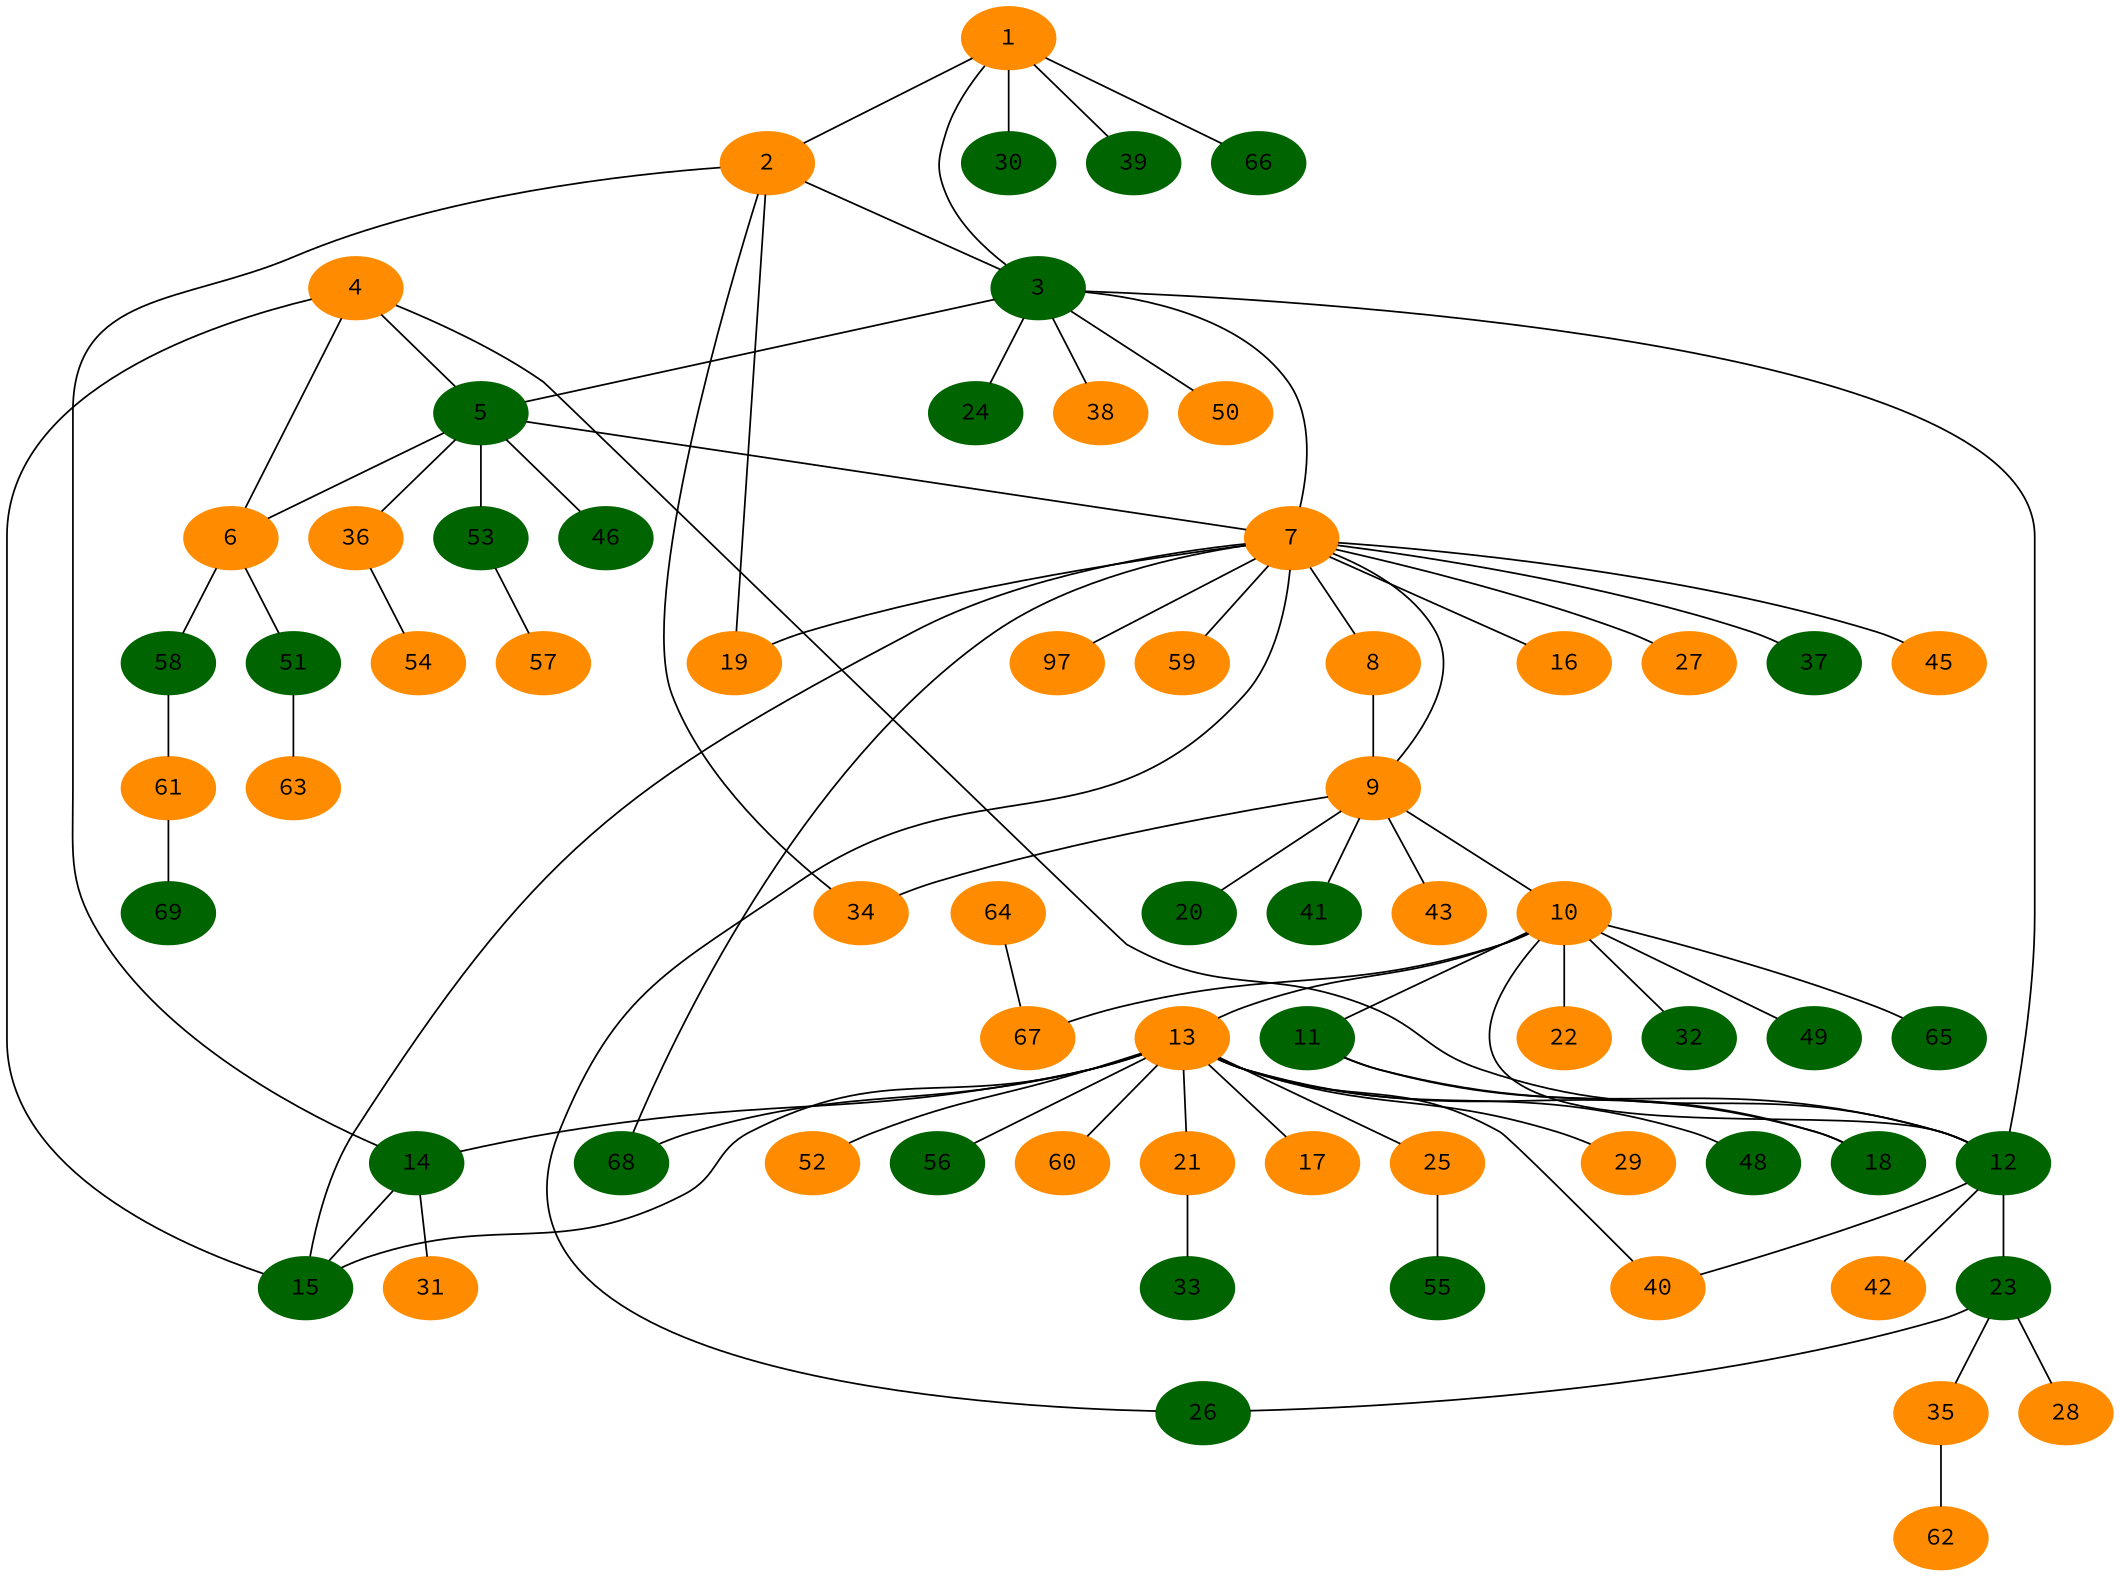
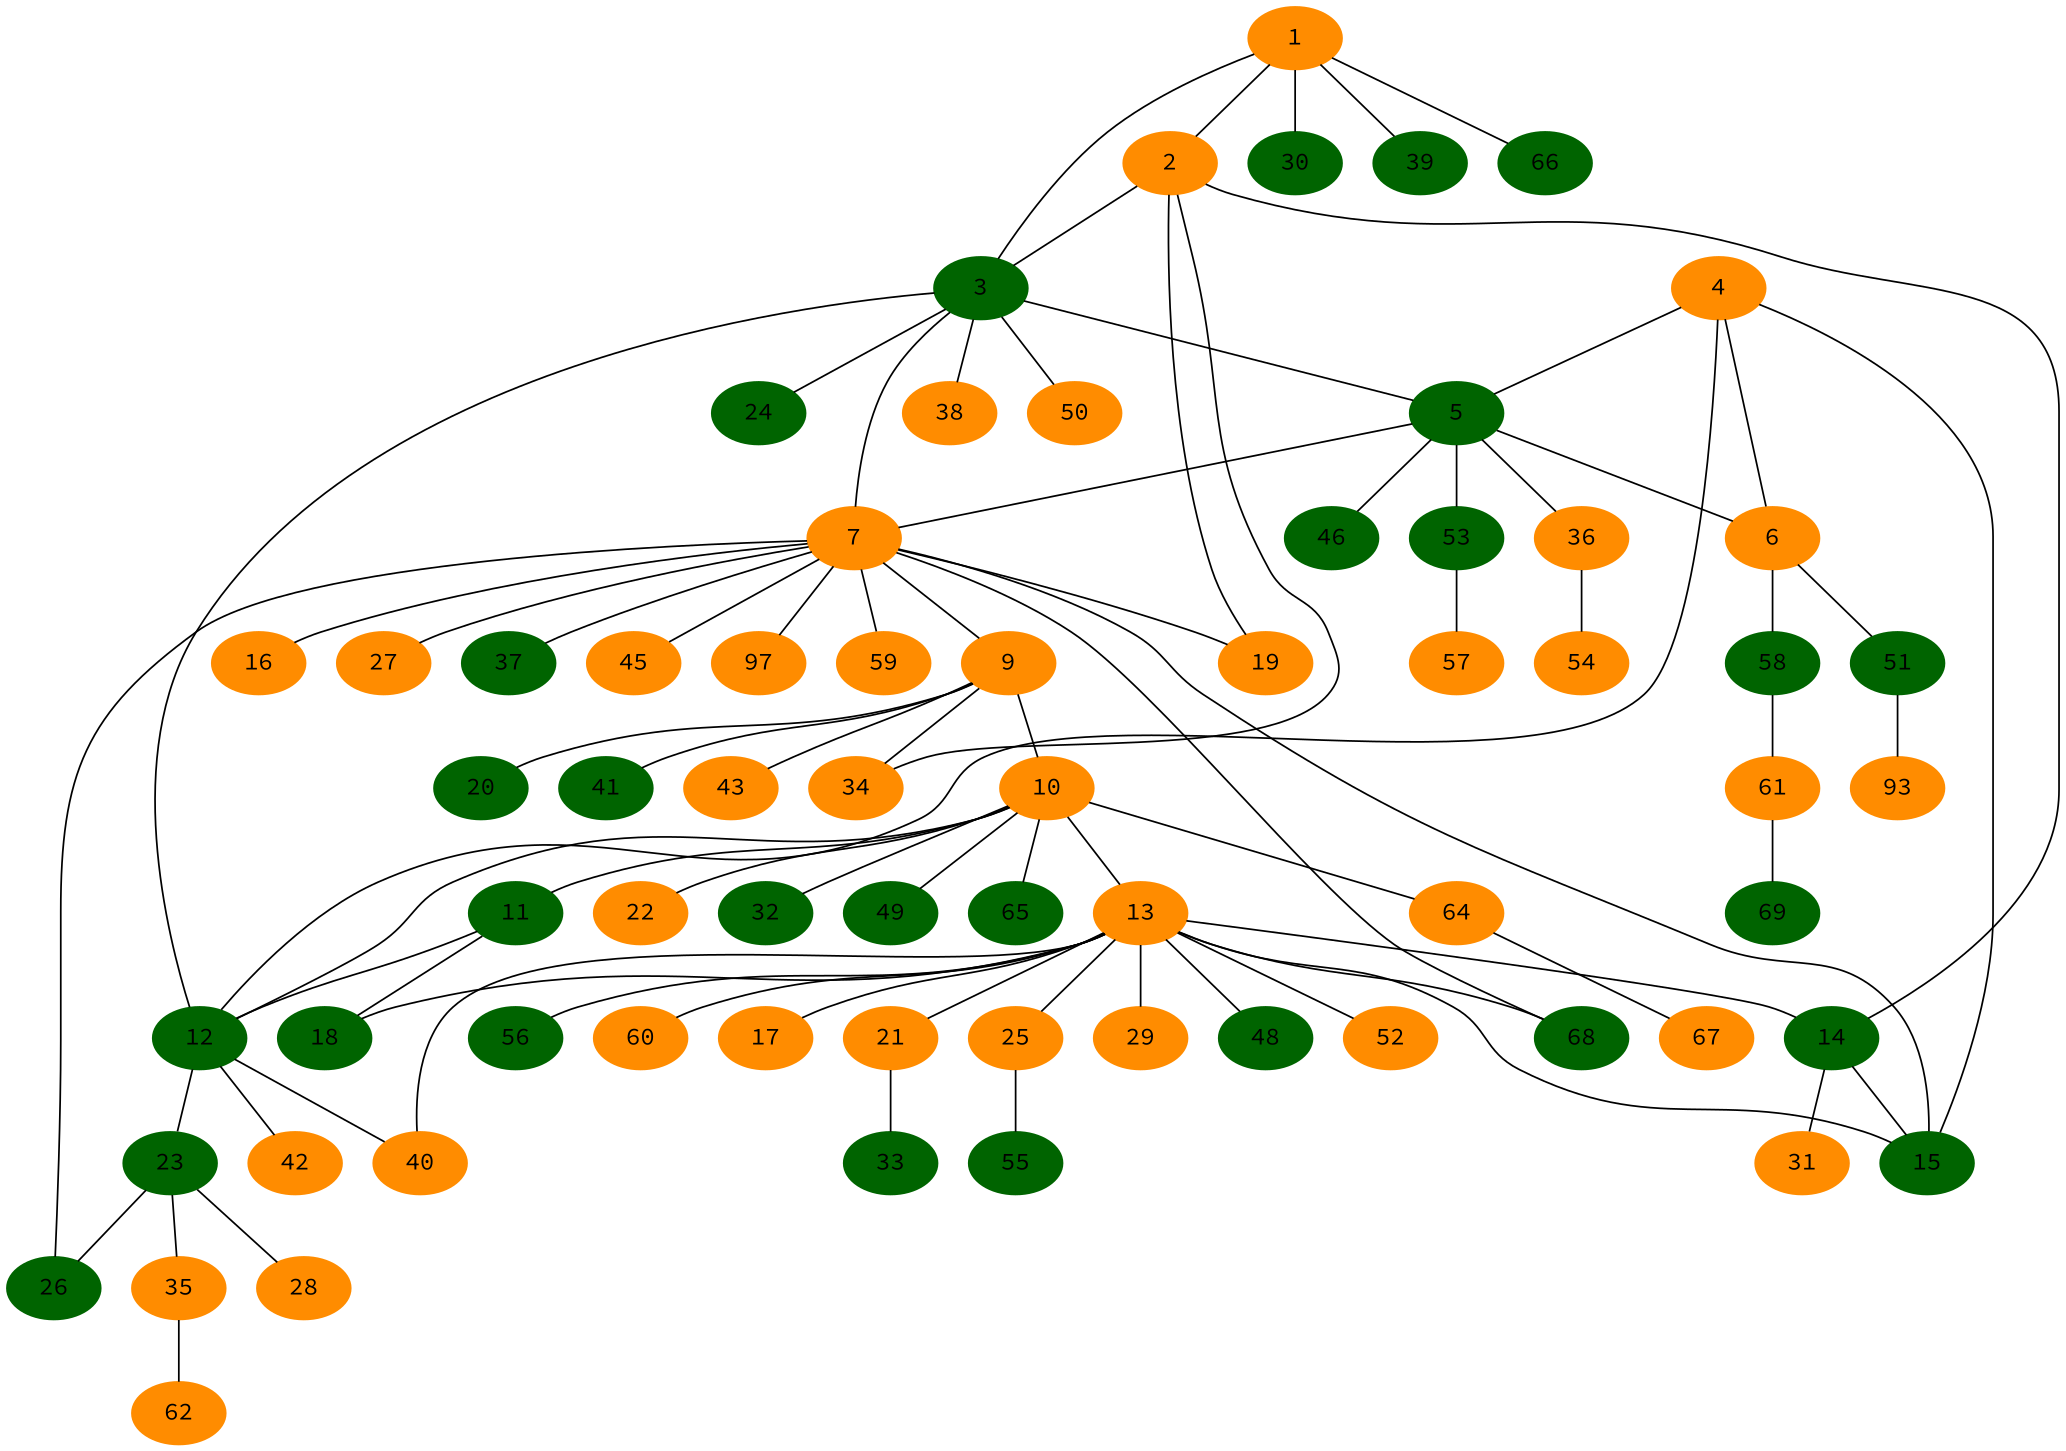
(1373, 663) -> none
(293, 788) -> (1898, 788)
(1217, 989) -> (1252, 851)
